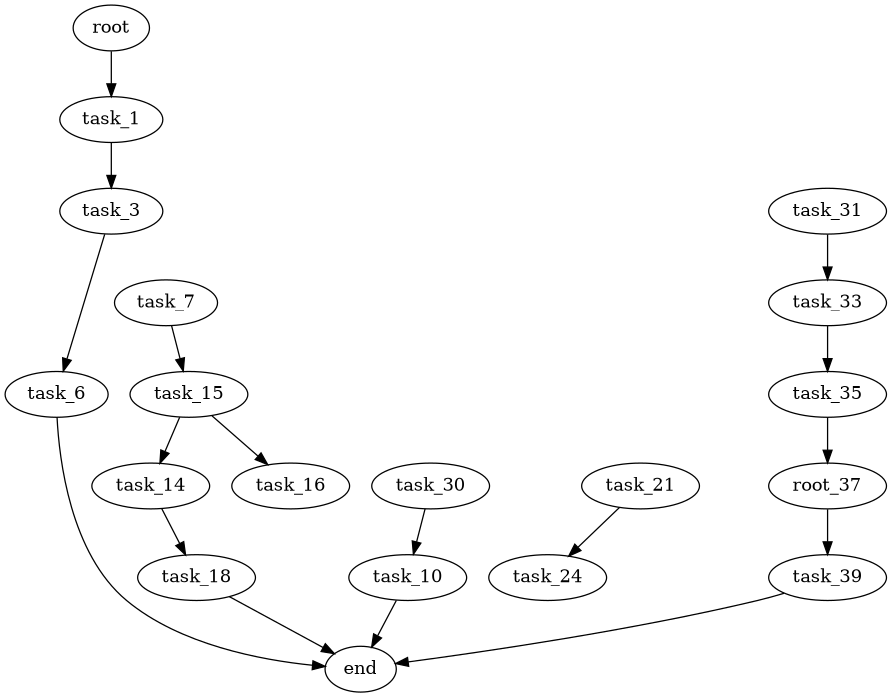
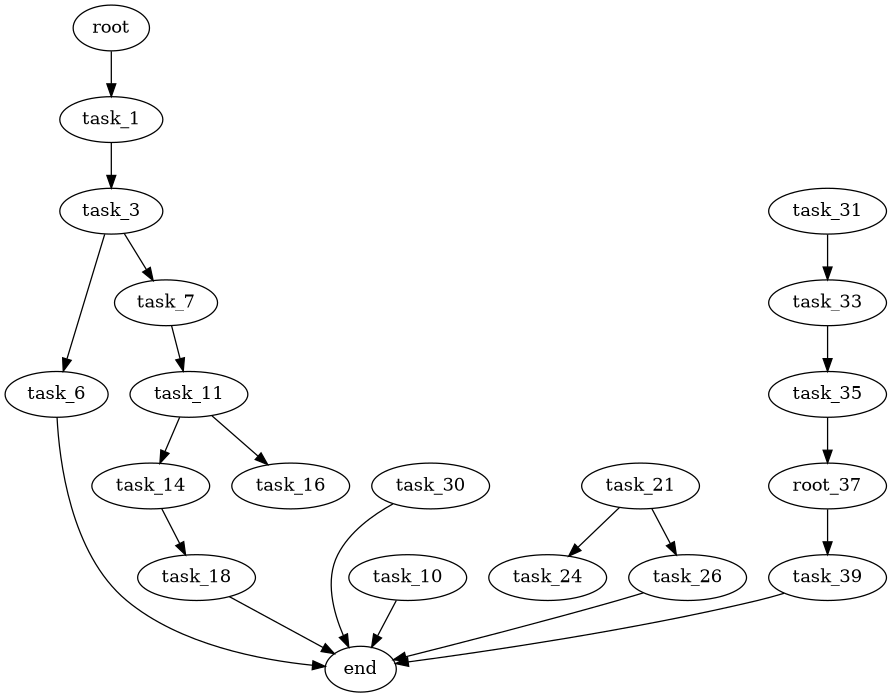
none -> (135, 252)
(189, 394) -> (189, 394)
(421, 525) -> (336, 558)
none -> (688, 578)
